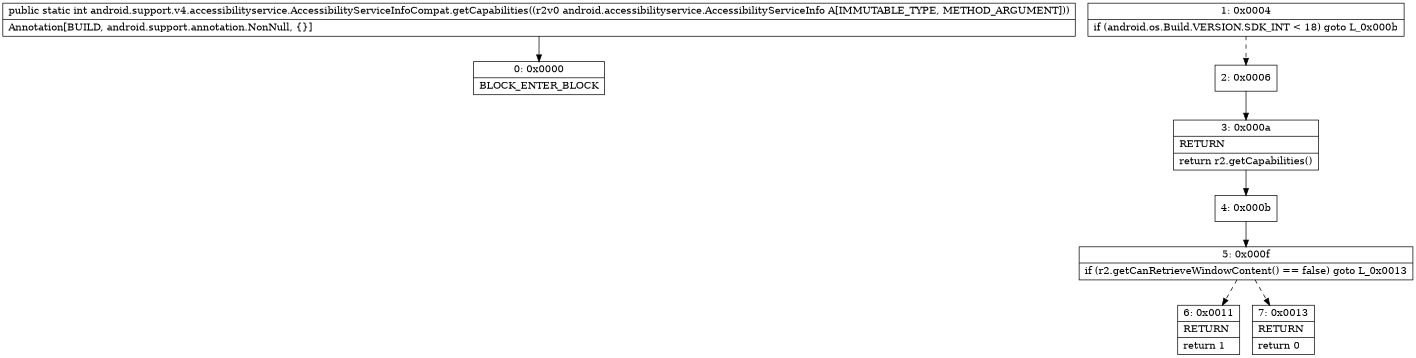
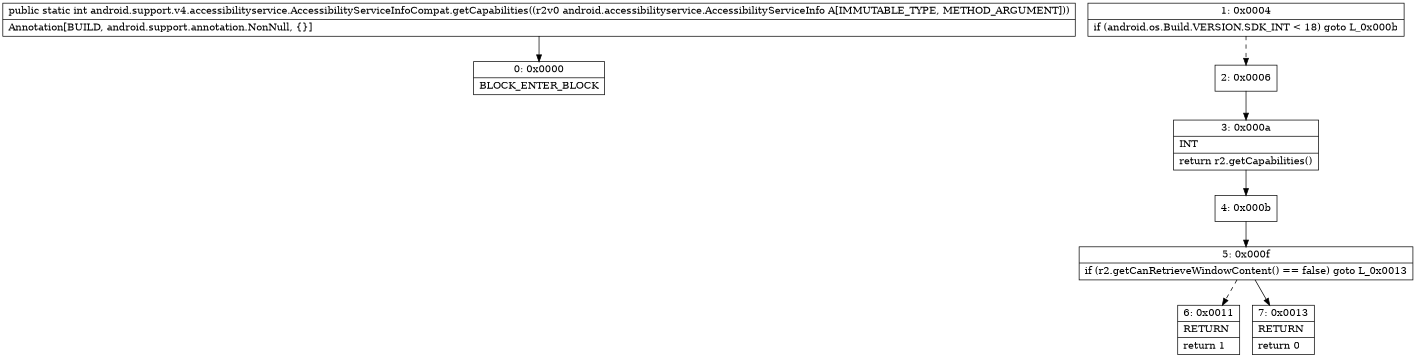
(1202, 144) -> (1189, 144)
(1261, 289) -> (1261, 289)
